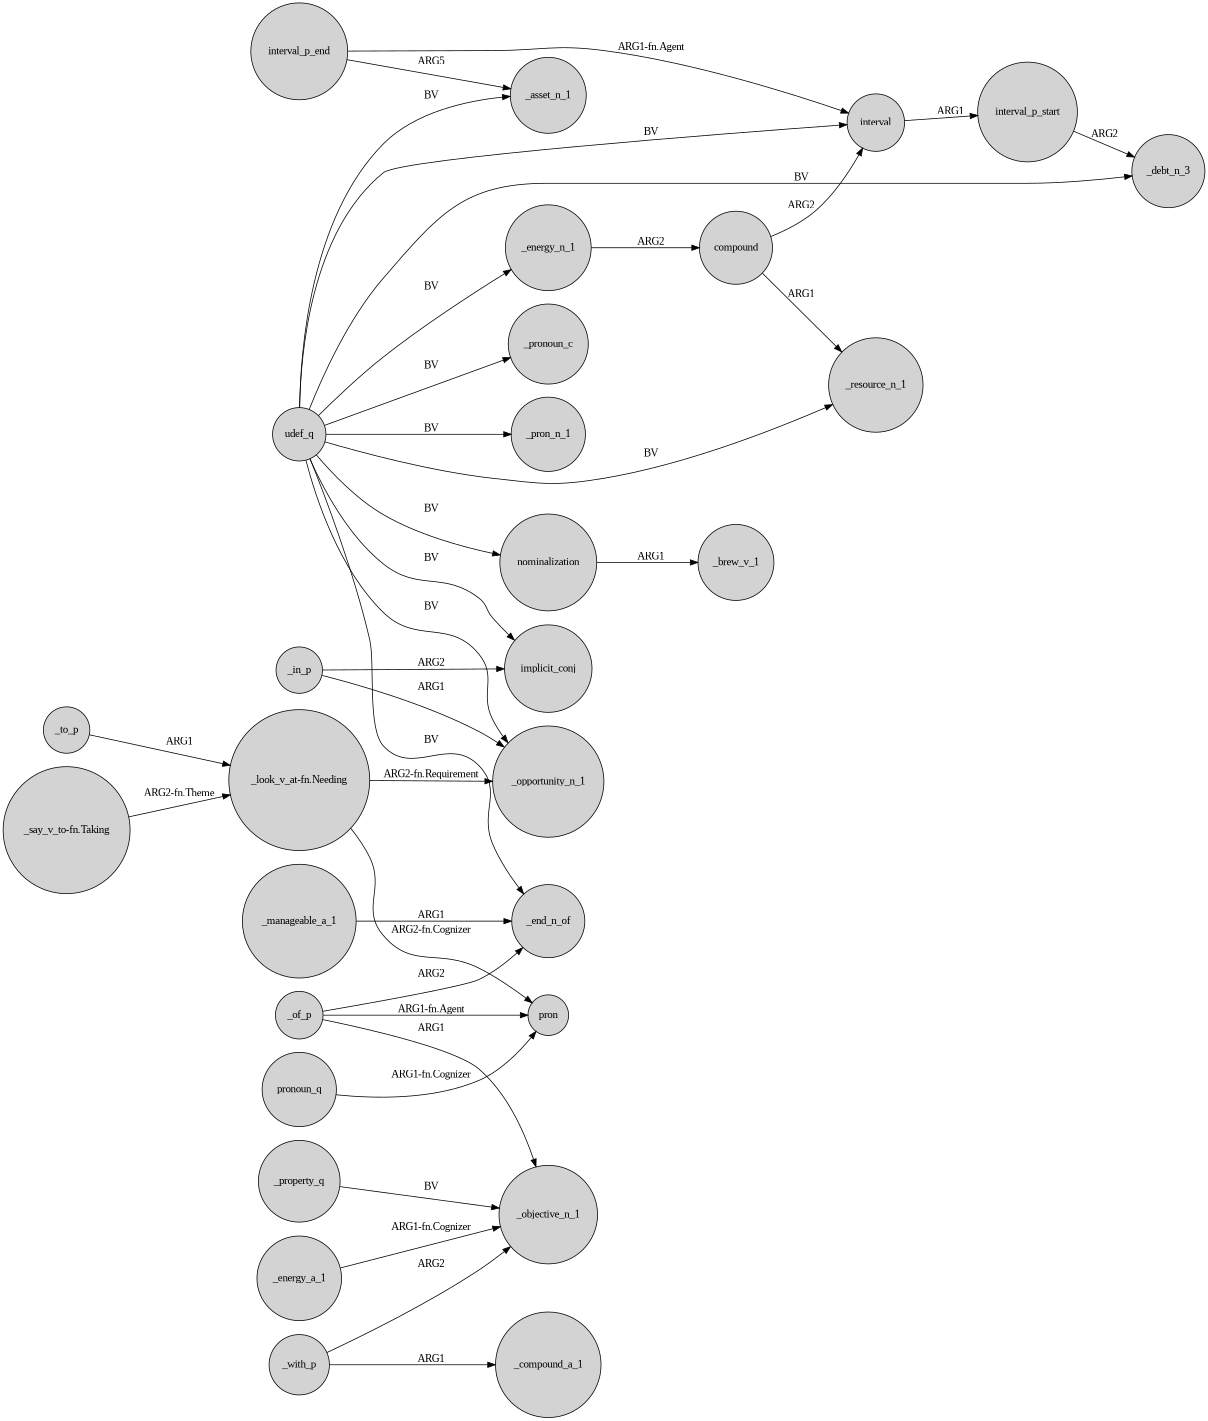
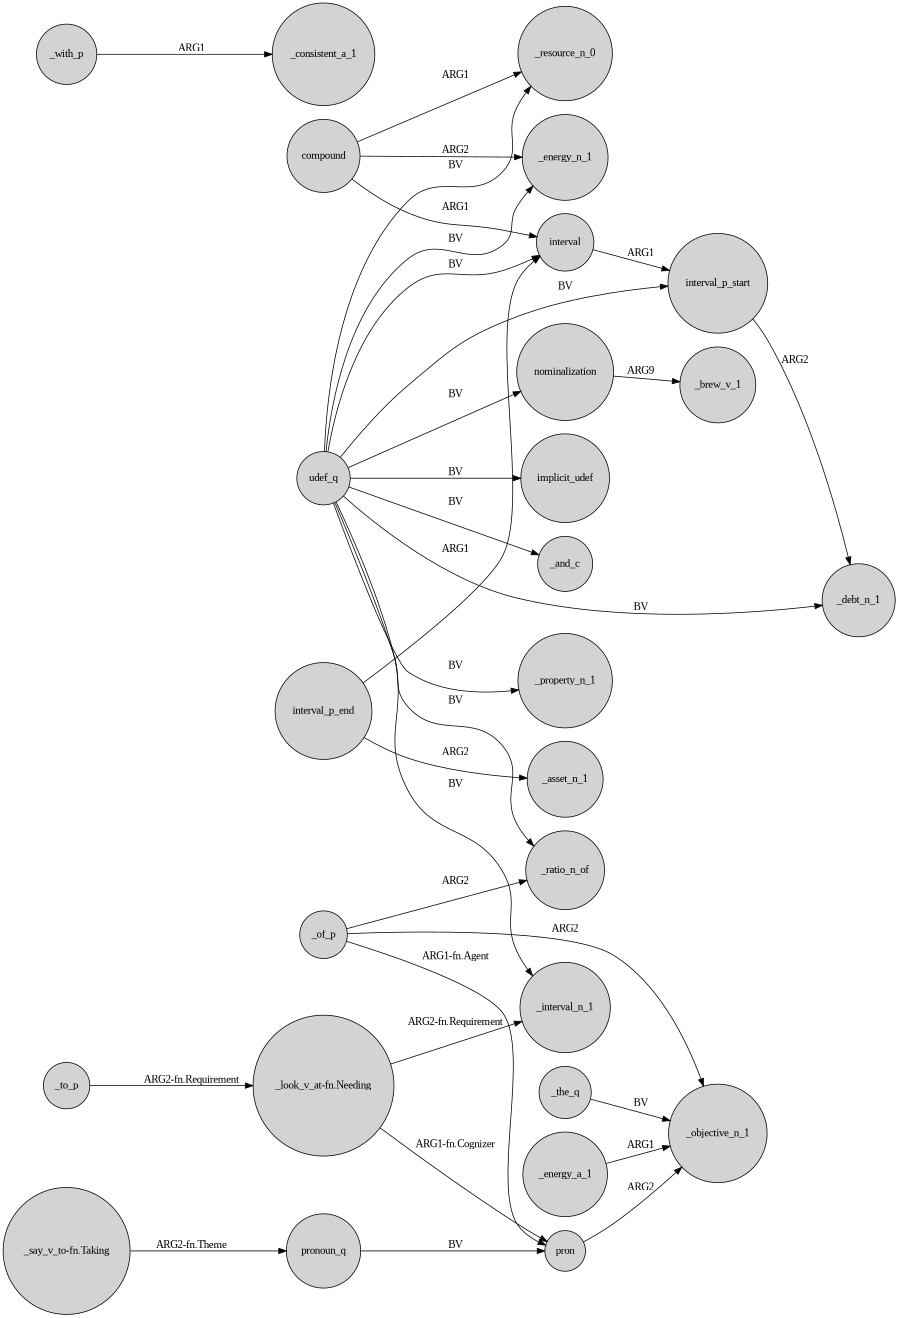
(651, 47) -> (455, 549)
(431, 62) -> (455, 752)
(1168, 171) -> (859, 600)
(801, 206) -> (455, 207)
(340, 207) -> (479, 333)
(642, 248) -> (437, 157)
(548, 344) -> (565, 564)
(876, 385) -> (565, 54)
(548, 434) -> (565, 681)
(651, 557) -> (641, 371)
(548, 669) -> (565, 478)
(299, 670) -> none
(179, 742) -> (192, 1080)
(548, 782) -> (565, 1007)
(176, 807) -> (205, 1251)
(299, 921) -> none
(548, 921) -> (565, 870)
(431, 930) -> (455, 1144)
(431, 1028) -> (565, 929)
(431, 1075) -> (455, 1245)
(299, 1181) -> (565, 1092)
(431, 1227) -> (641, 1145)
(418, 1306) -> (632, 1210)
(548, 1365) -> (324, 54)
